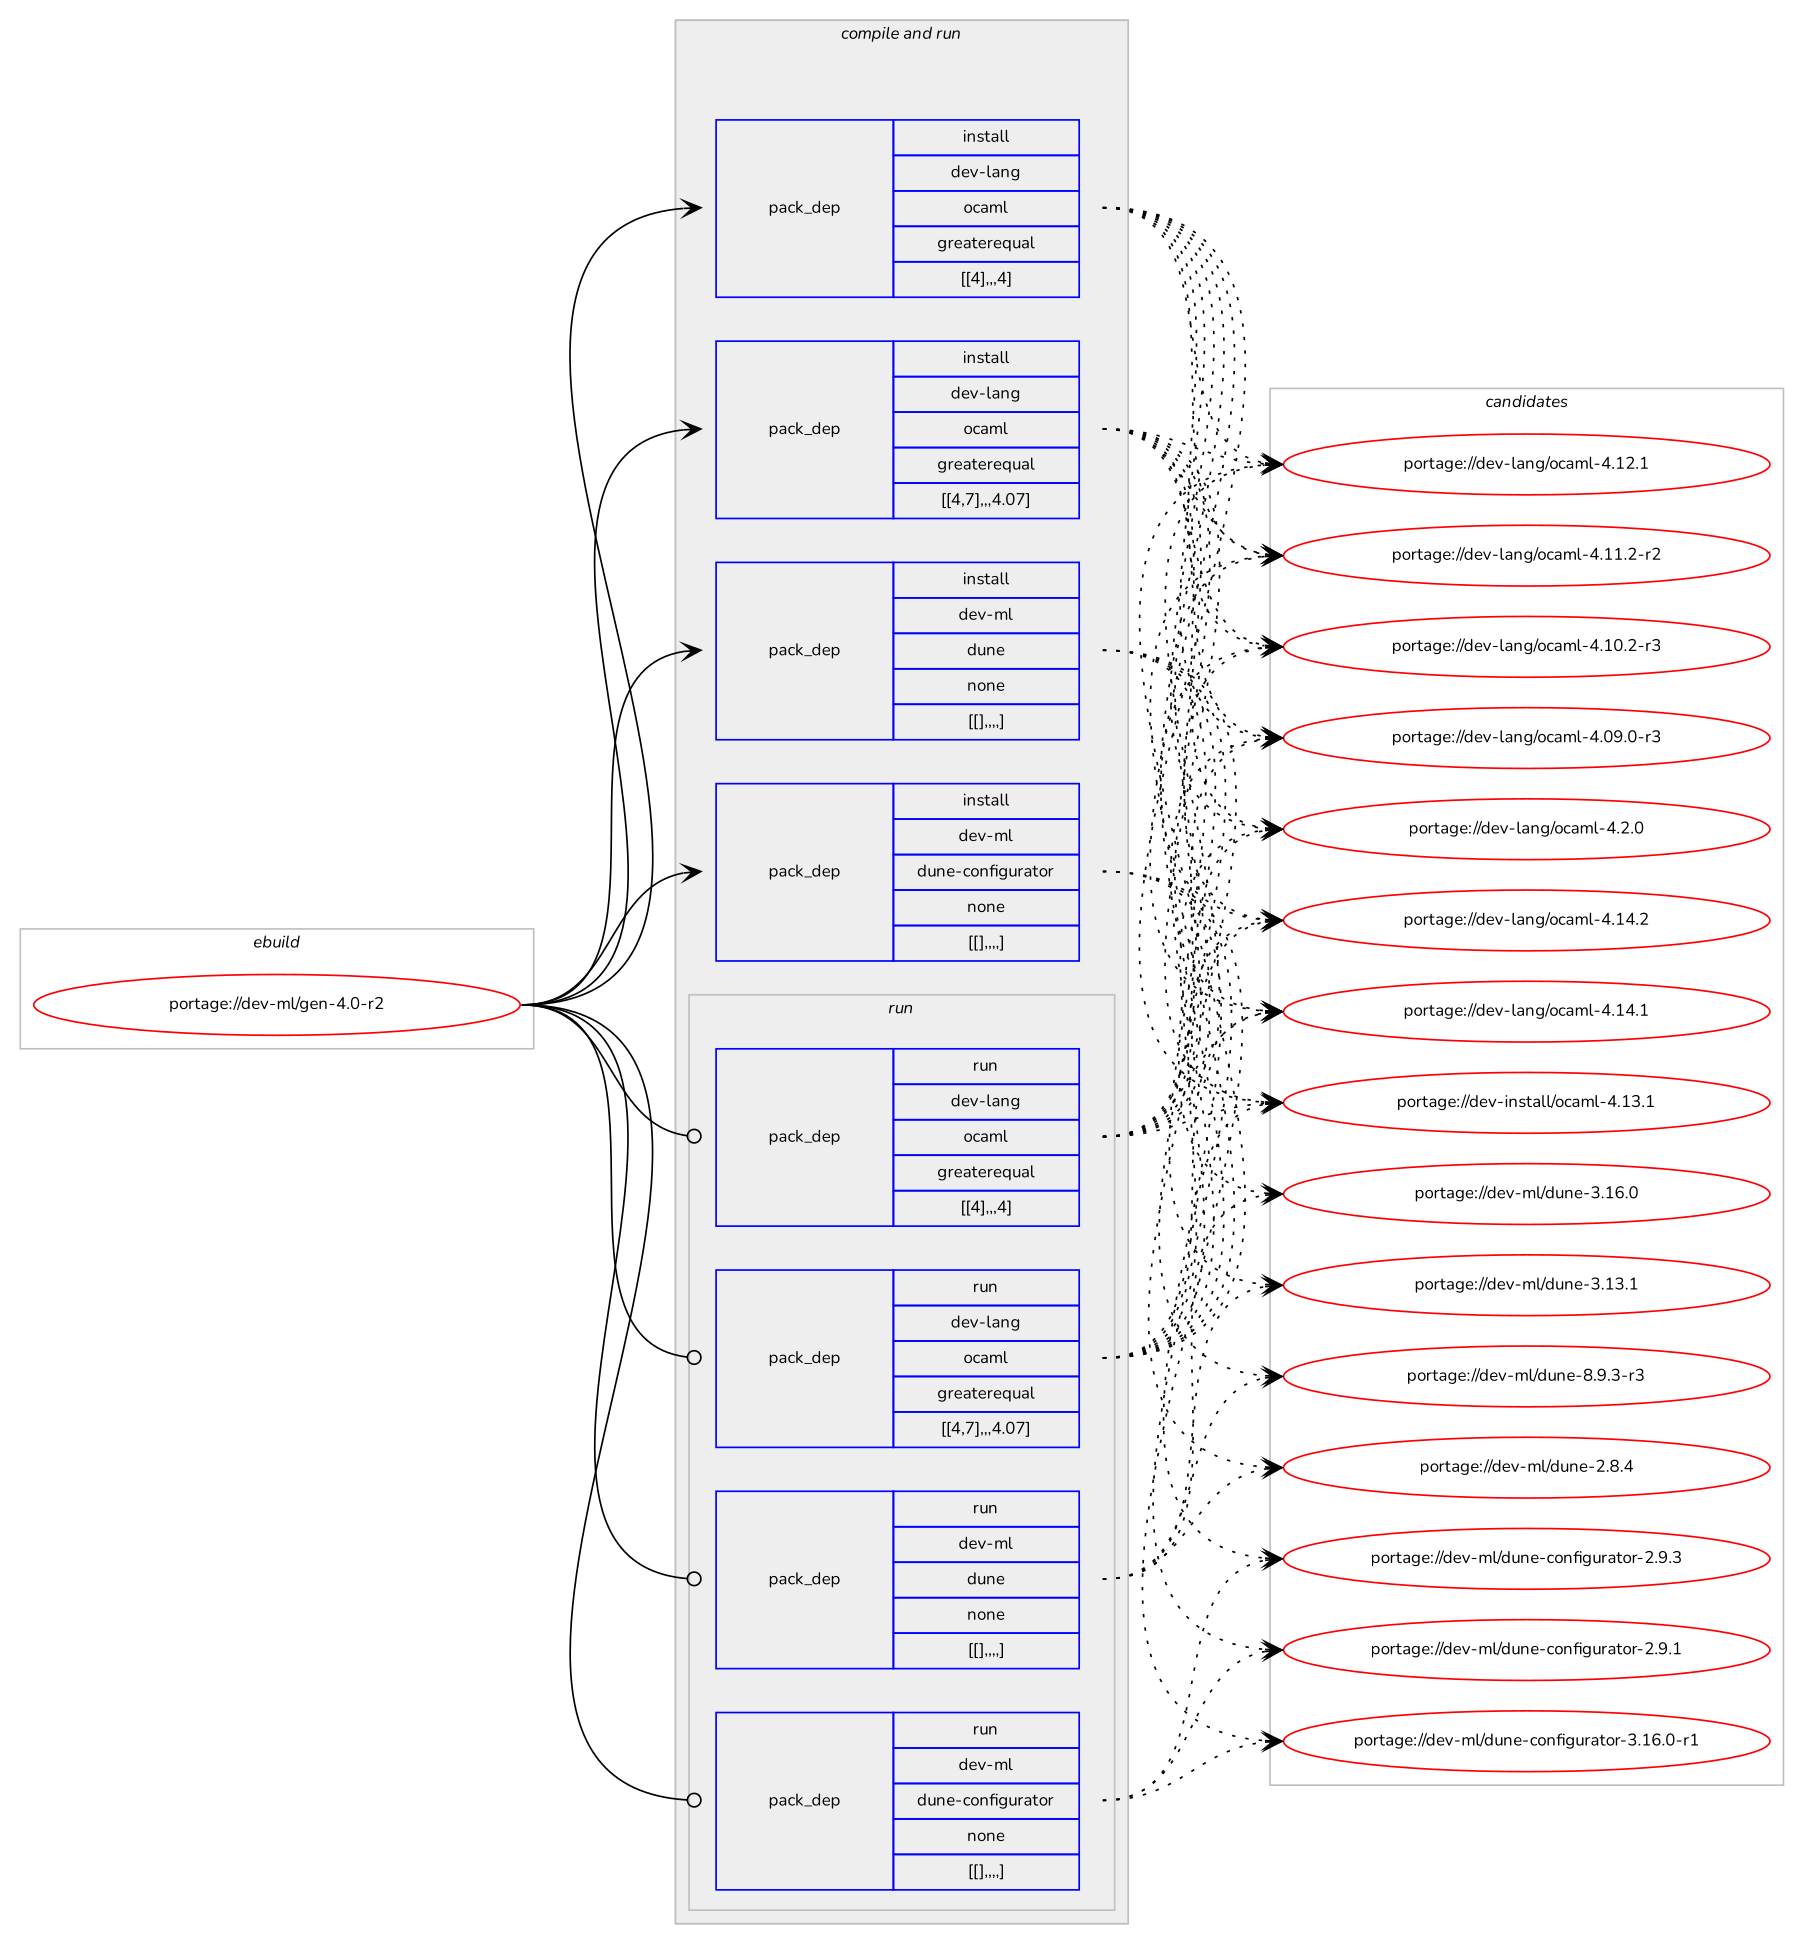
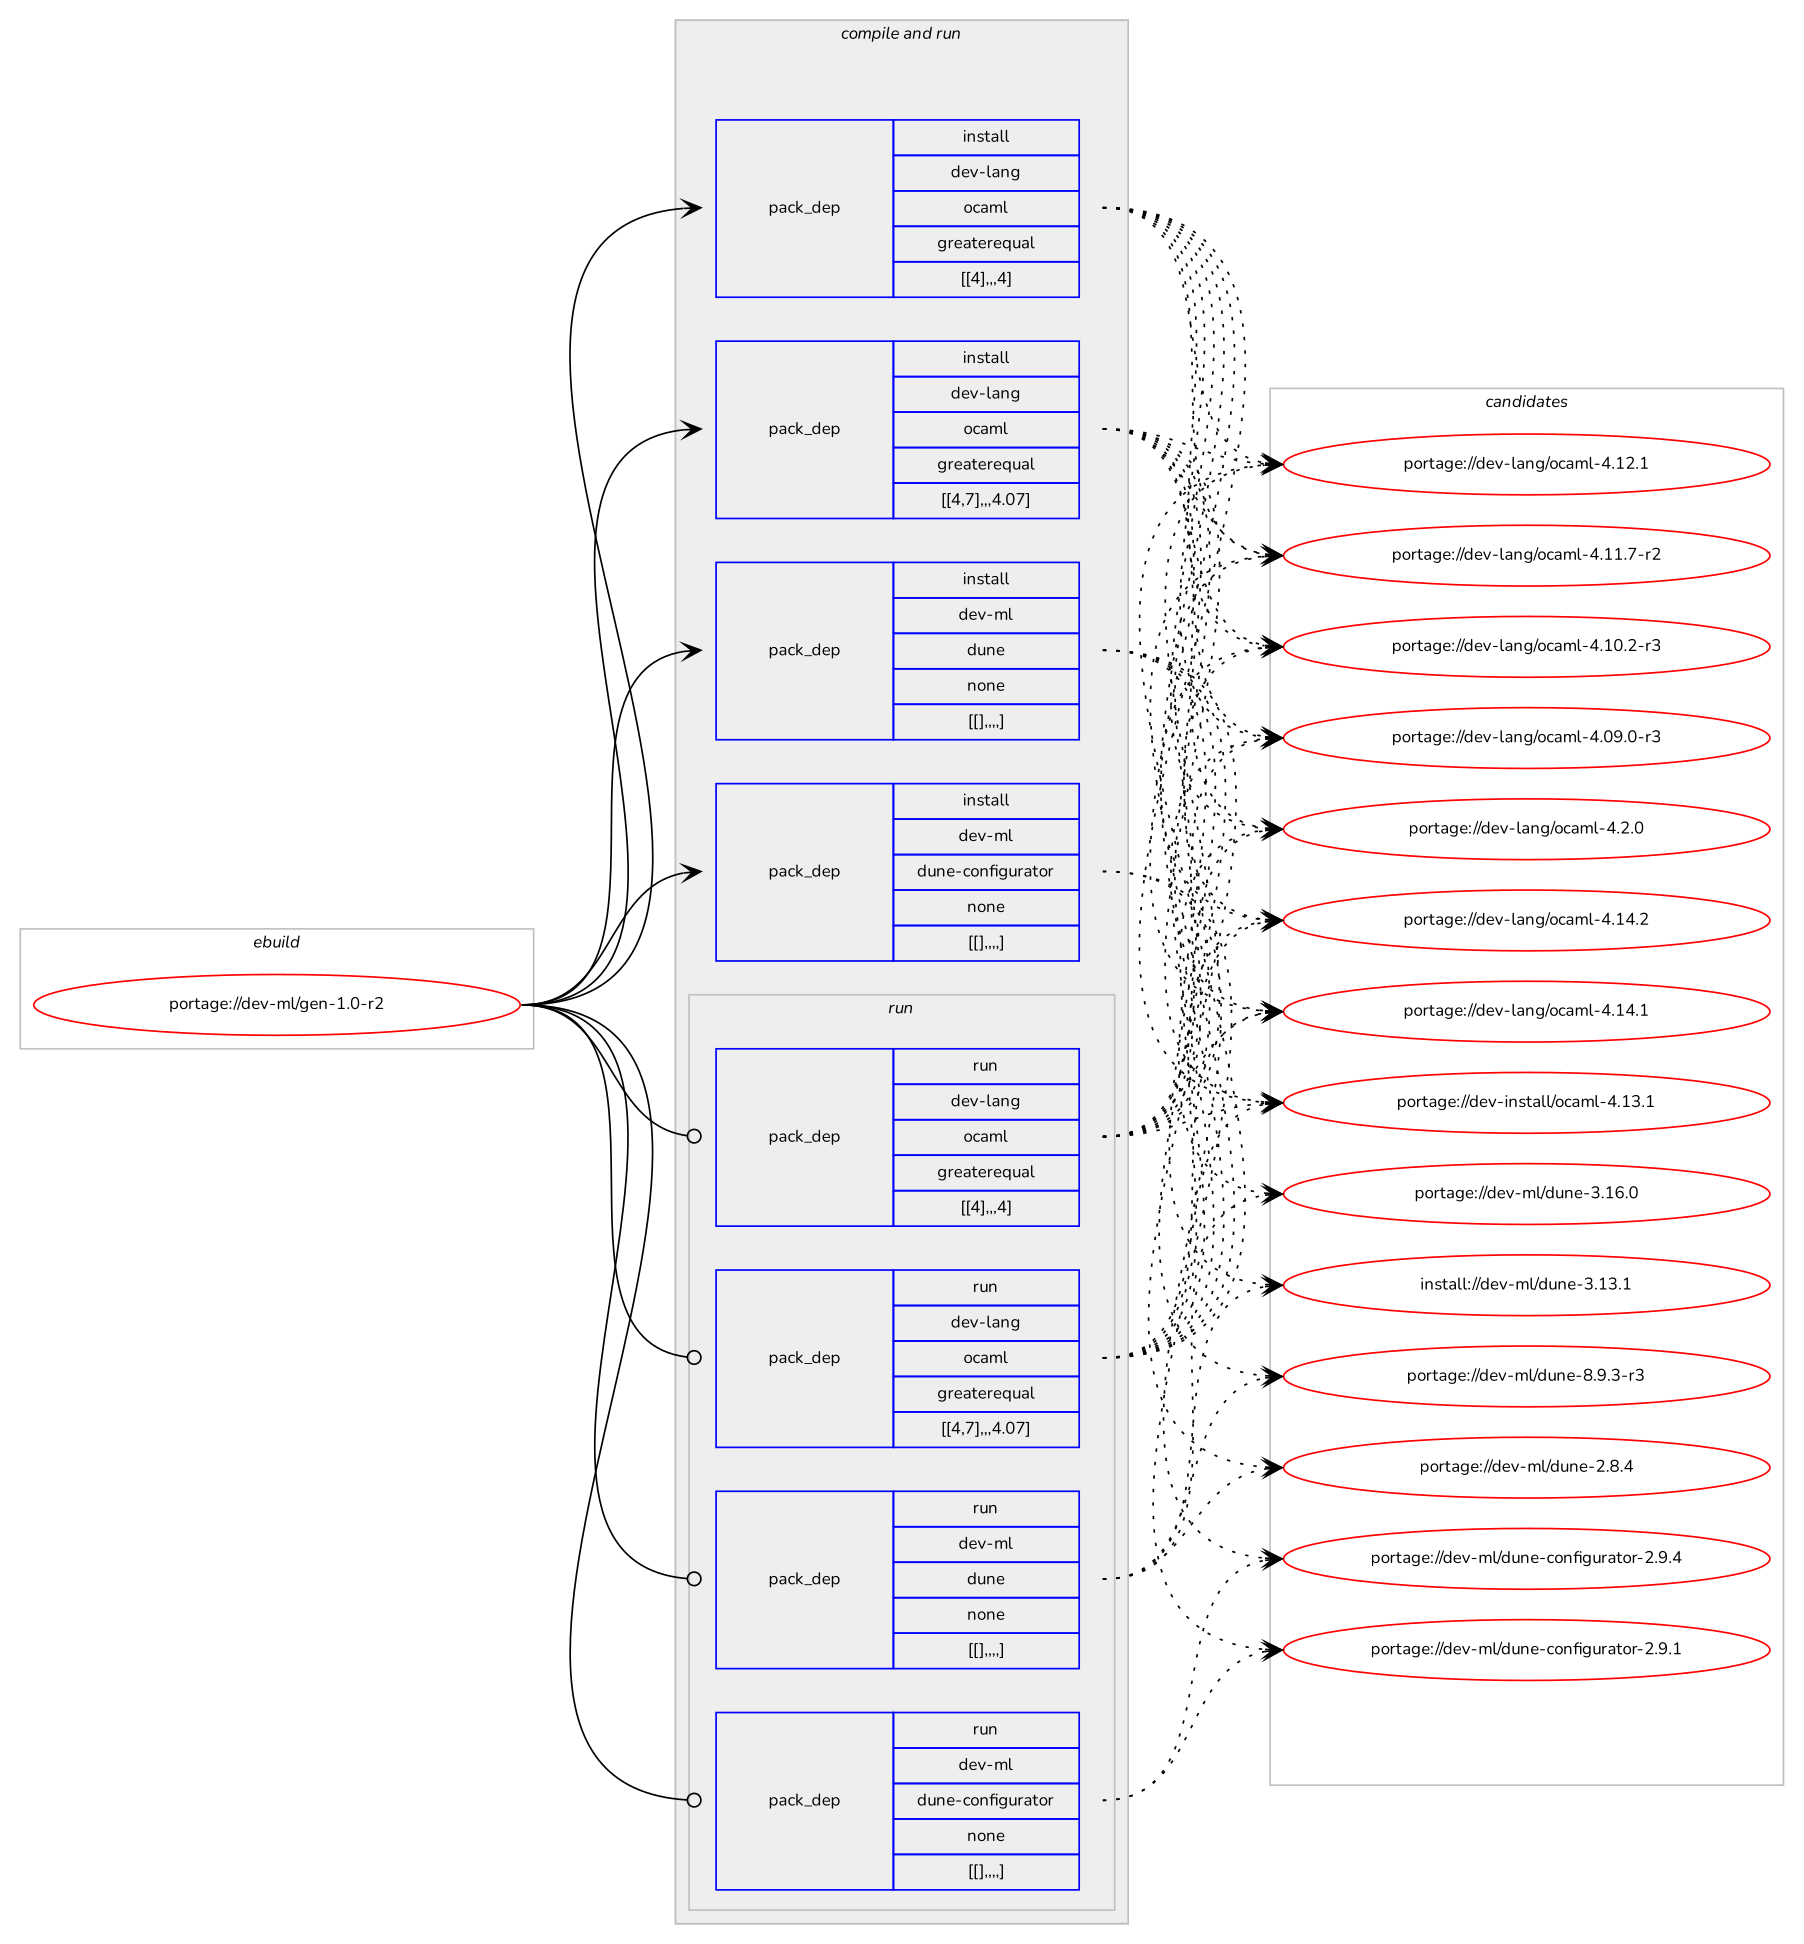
(1527, 556) -> (1527, 556)
(277, 1005) -> (277, 1005)
(1527, 1285) -> (1527, 1285)
(1527, 1559) -> (1527, 1559)
(1527, 1741) -> none
